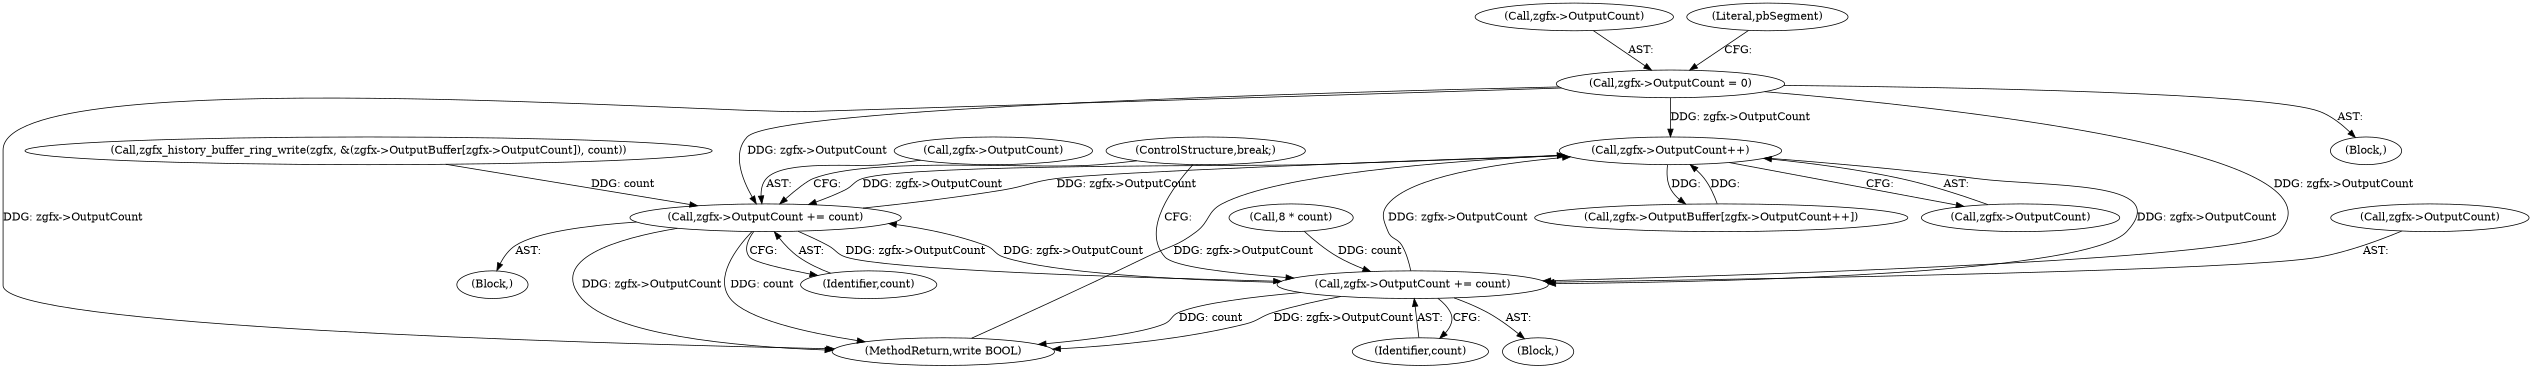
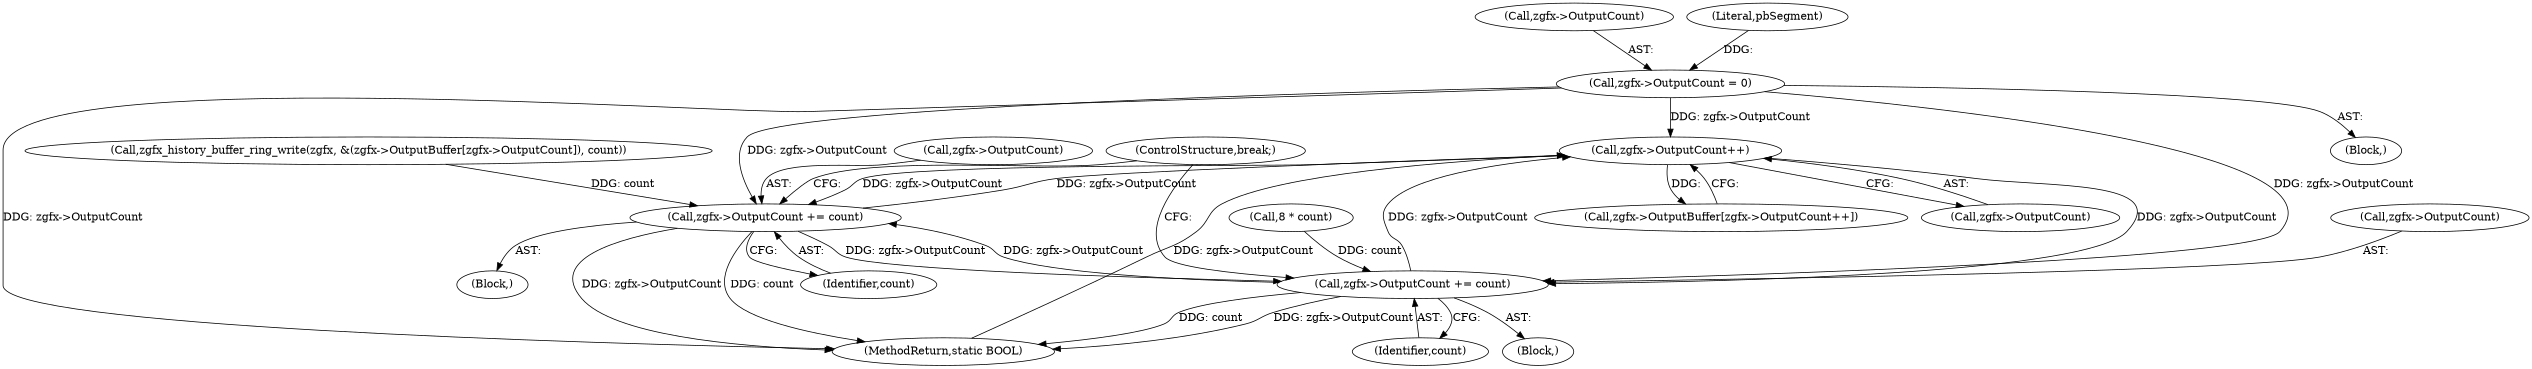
(1740, 50) -> (1740, 50)
(1727, 184) -> (1727, 184)
(943, 352) -> (943, 352)
